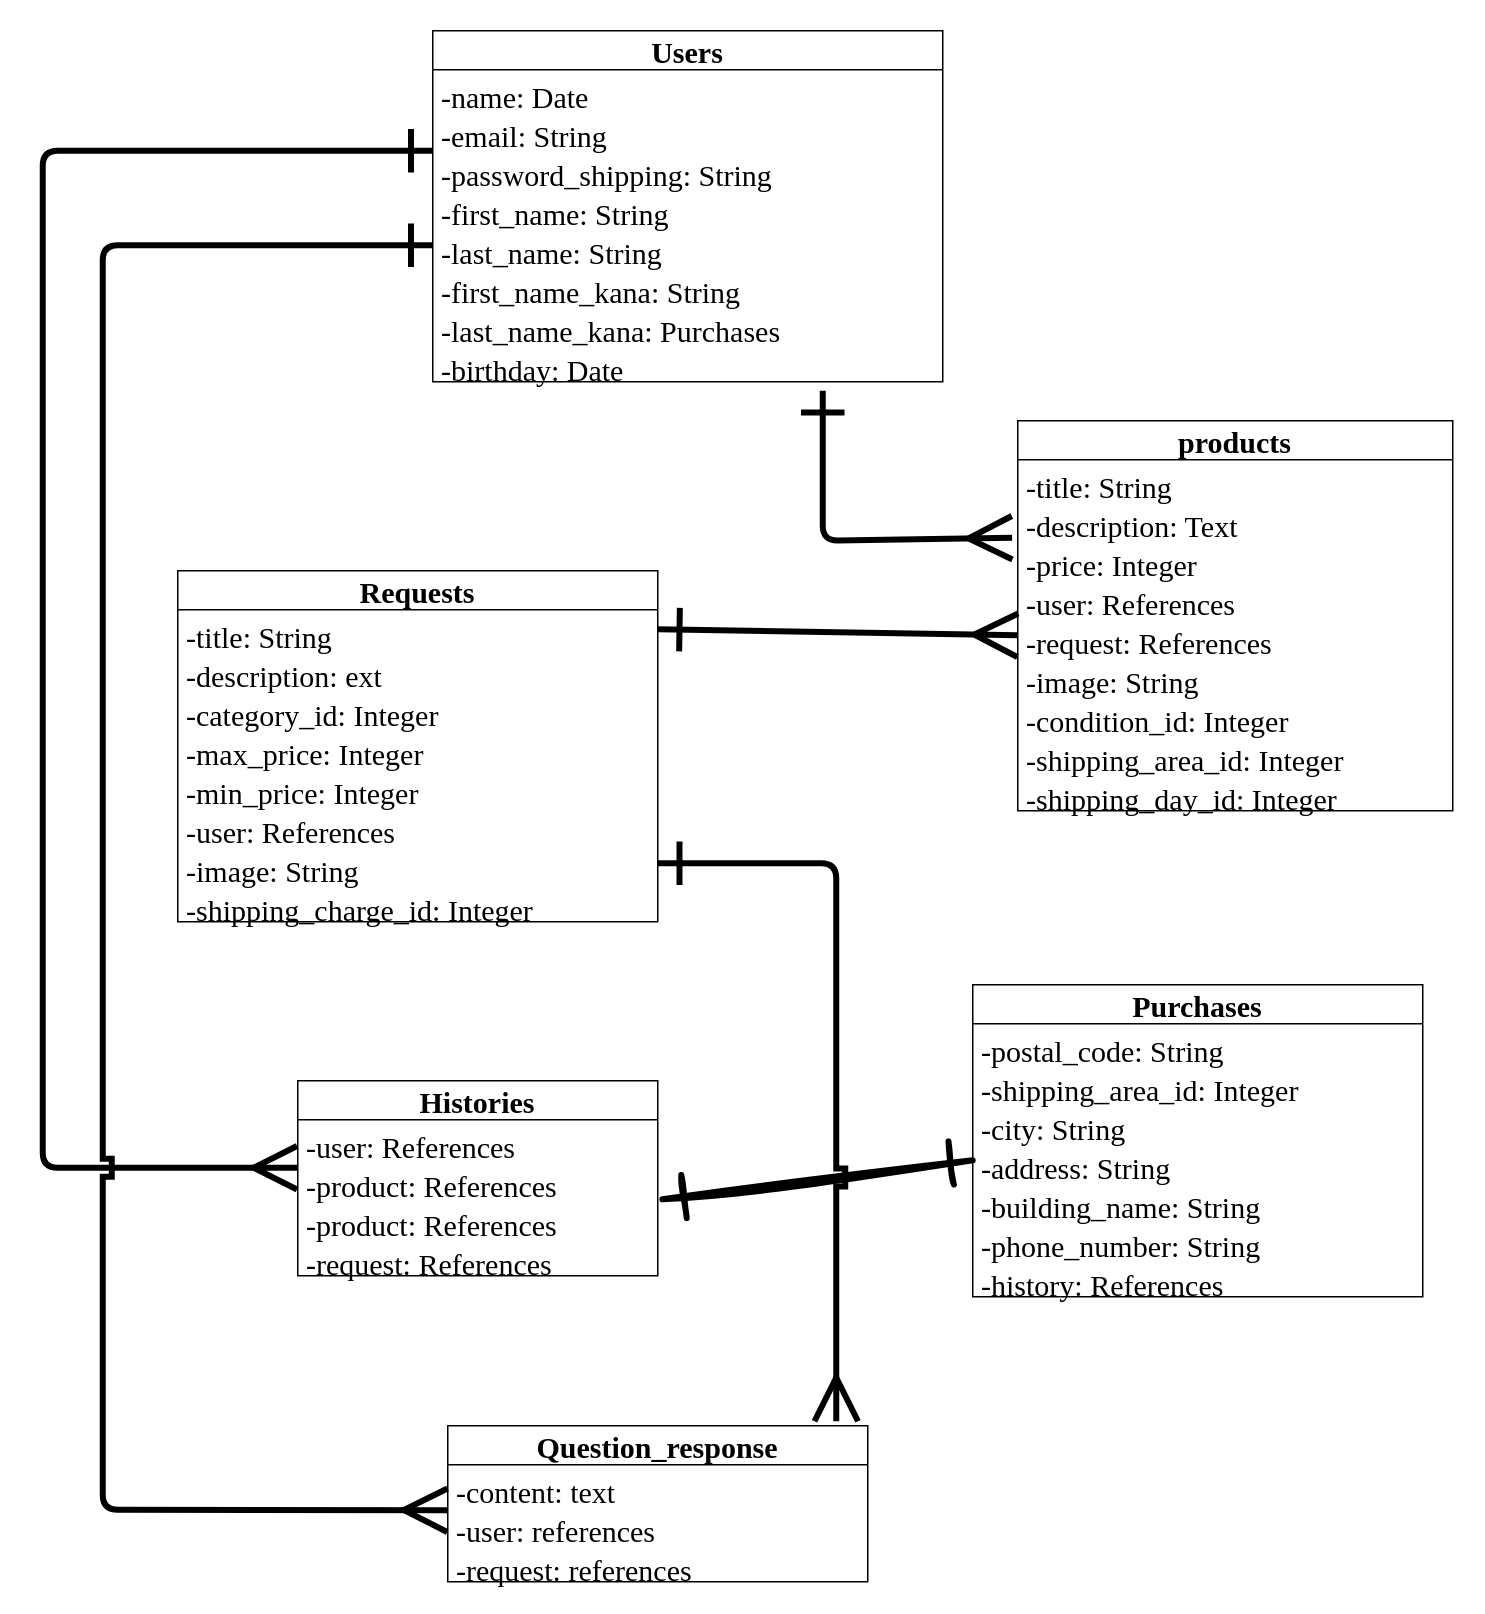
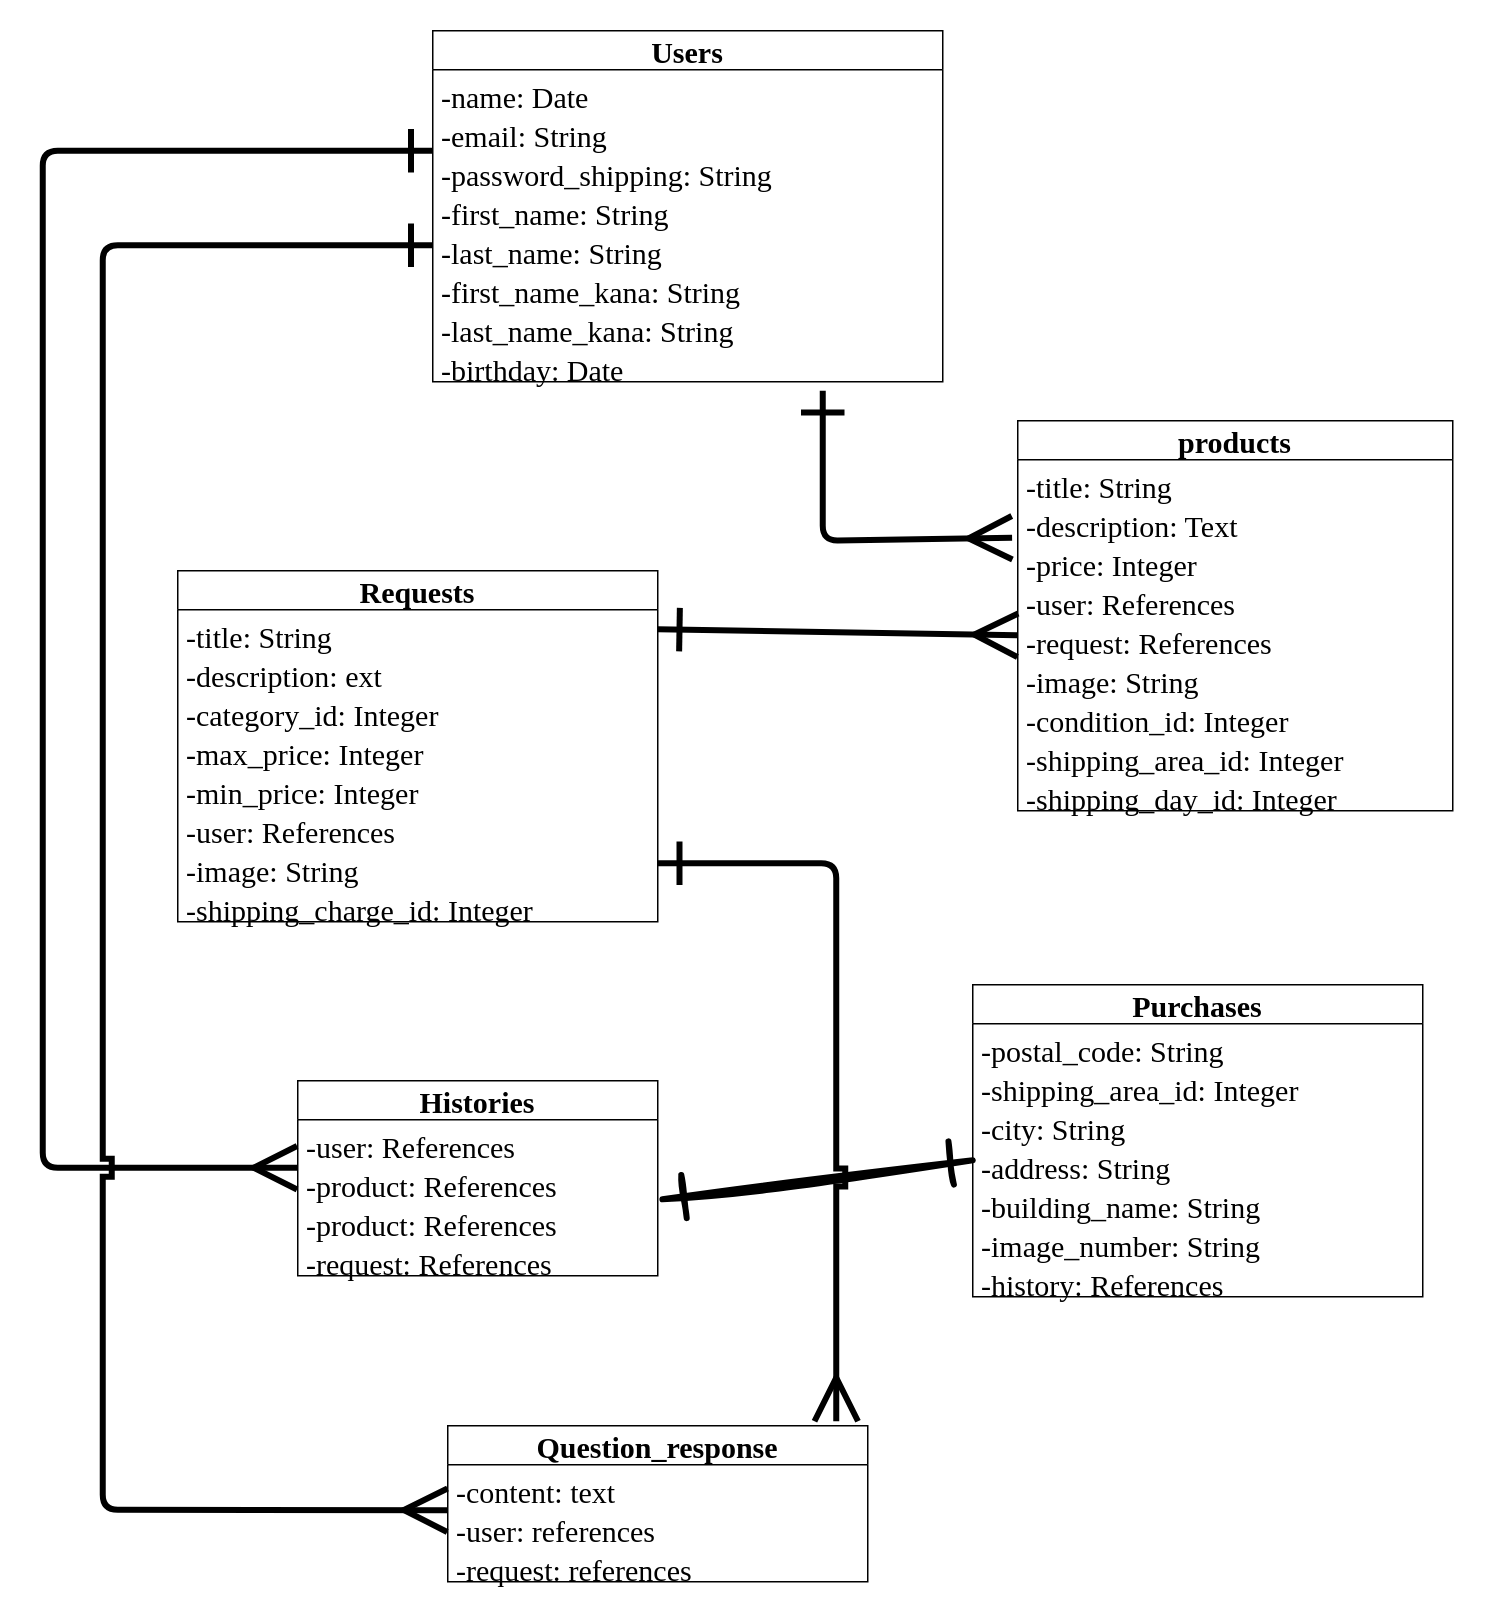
(648, 332) -> (619, 332)
(1146, 1247) -> (1142, 1247)
